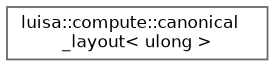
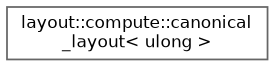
(137, 33) -> (137, 33)
